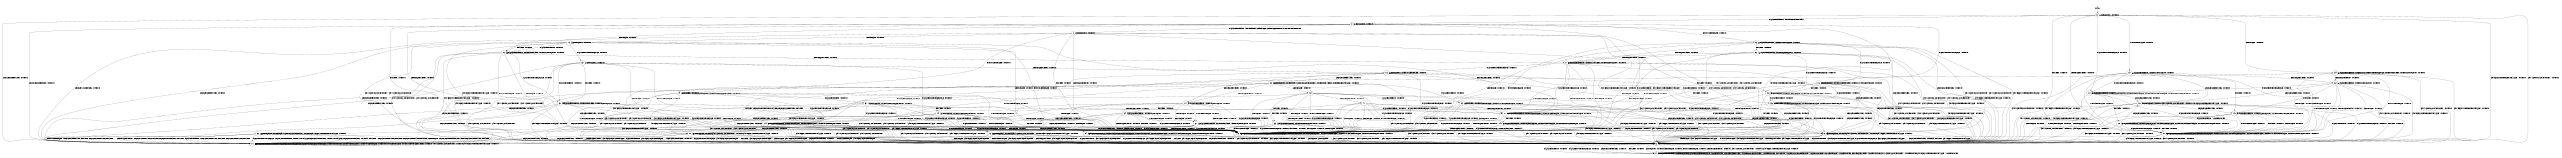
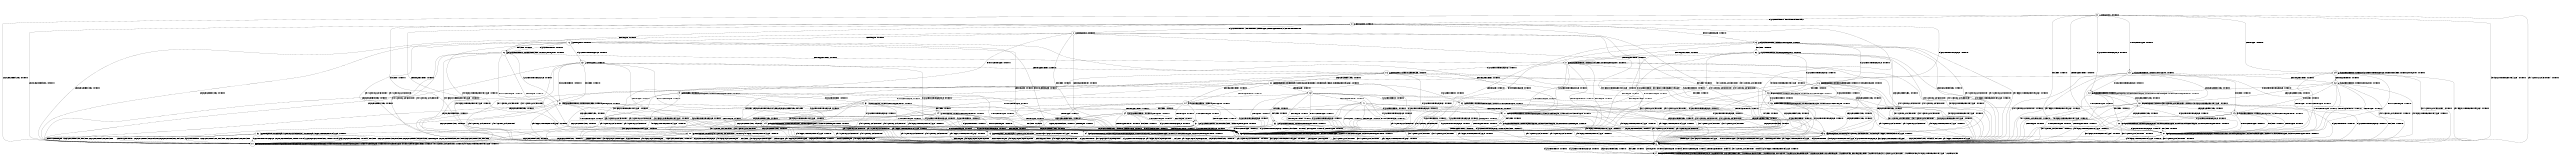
(2097, 8) -> none
(88, 88) -> (88, 88)
(2211, 118) -> (2211, 118)
